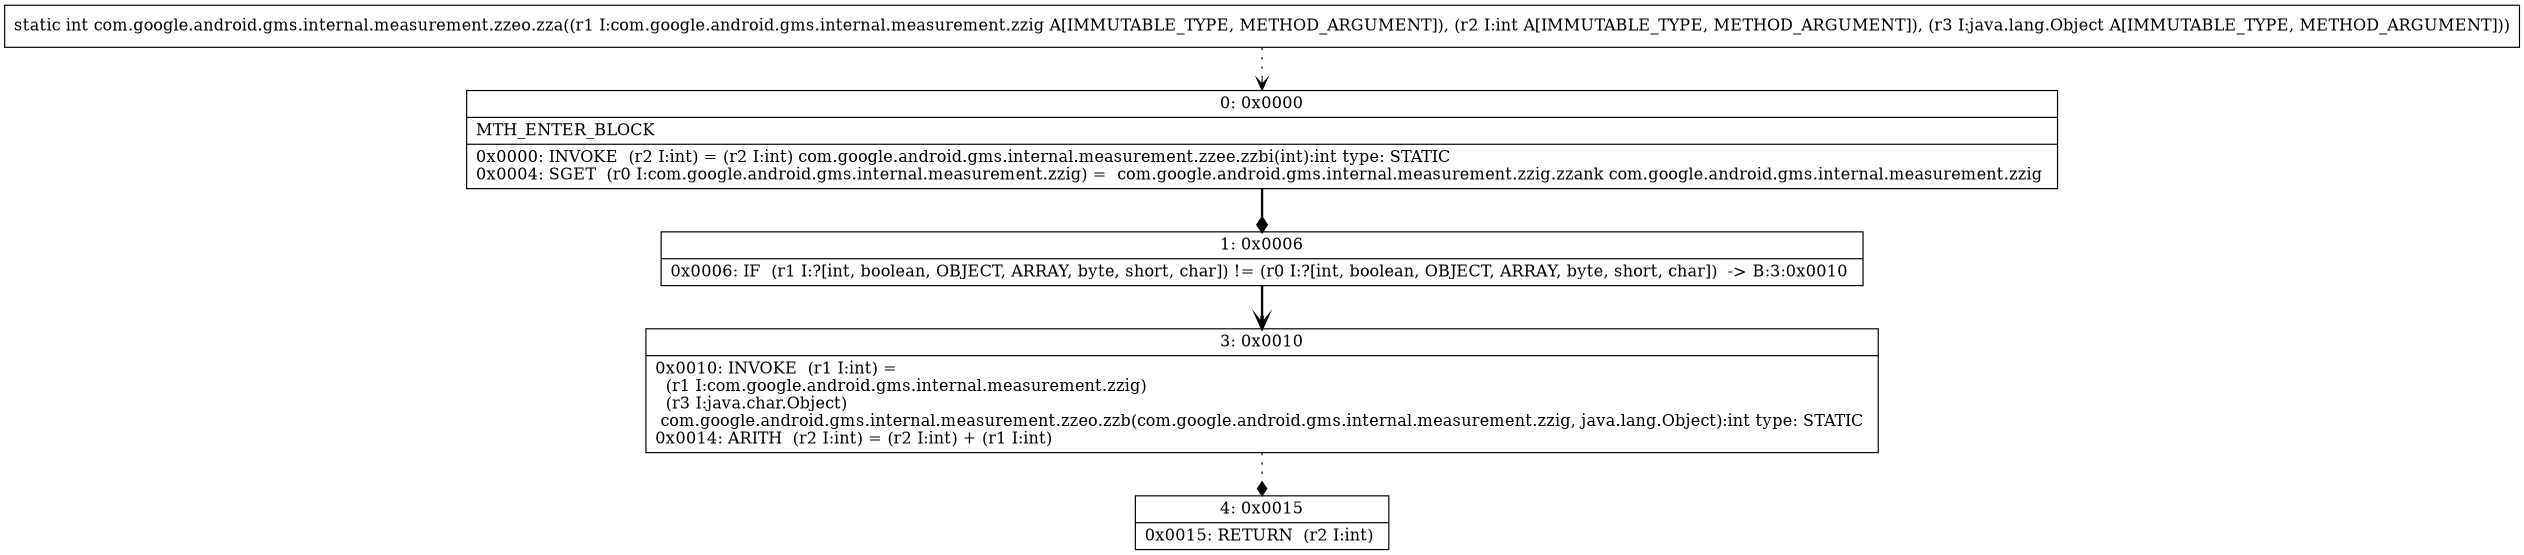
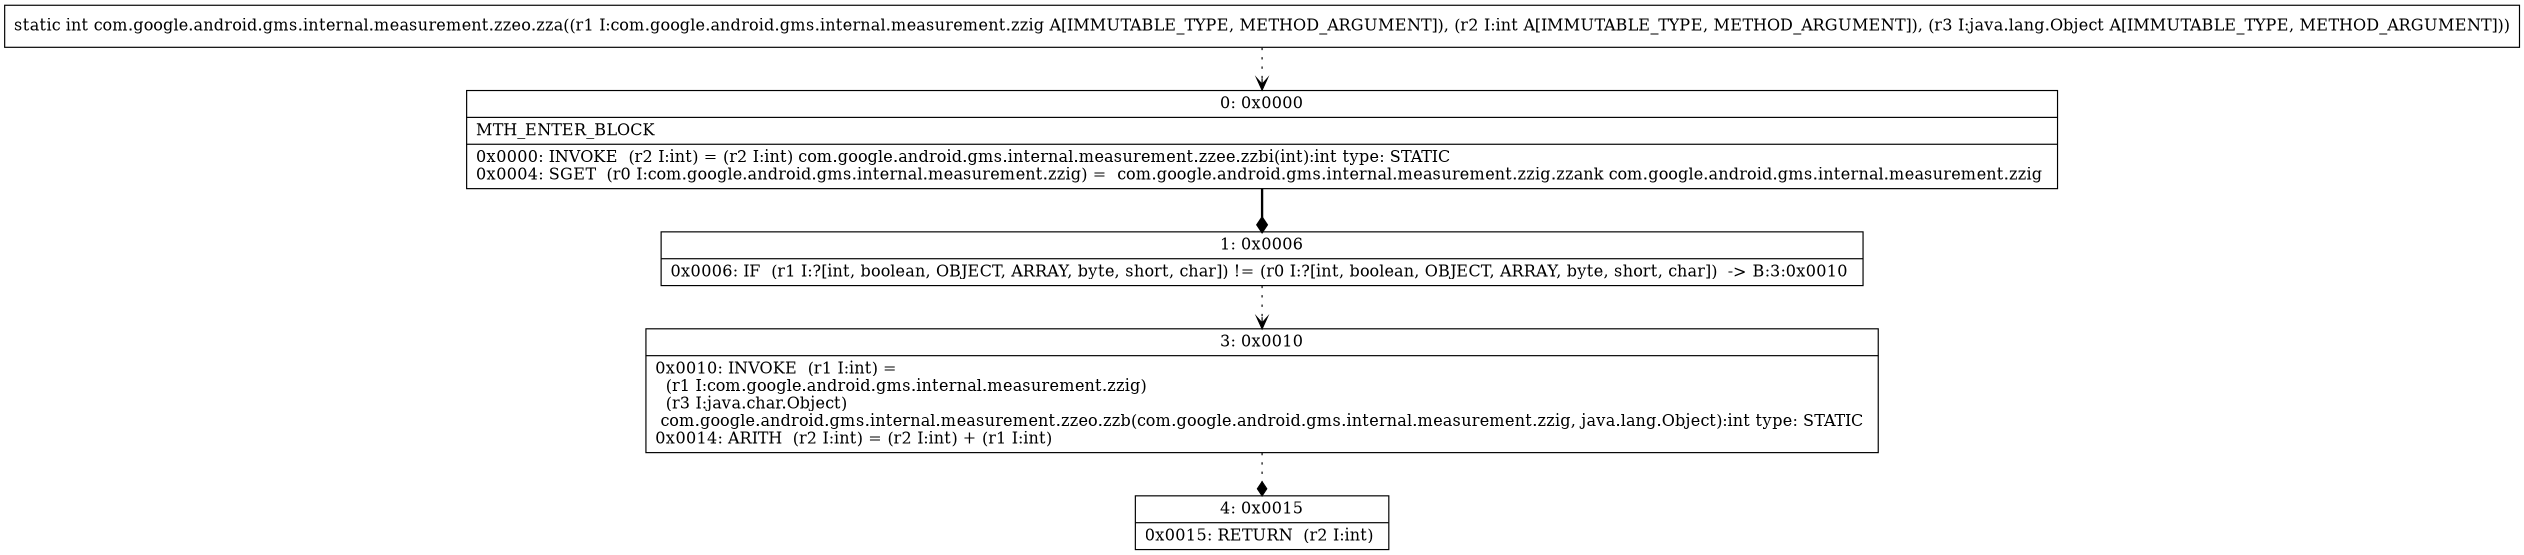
(1262, 301) -> (1262, 301)
